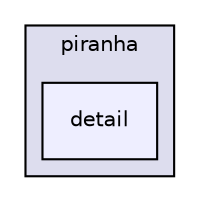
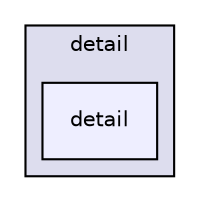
(100, 46) -> (100, 46)
